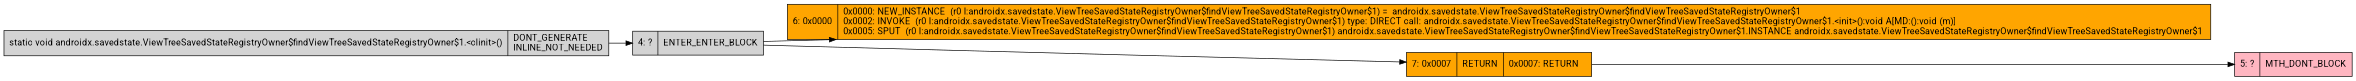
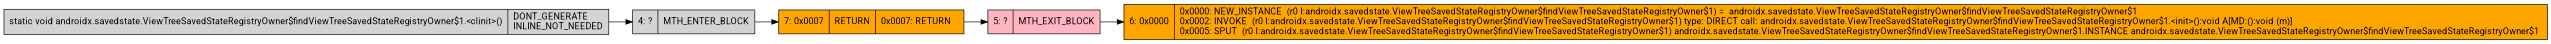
(796, 41) -> (1109, 22)
(711, 43) -> (706, 22)
(2306, 64) -> (1057, 22)
